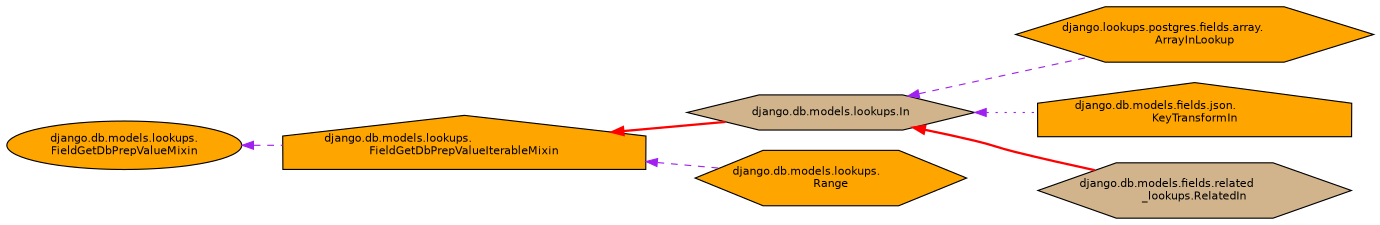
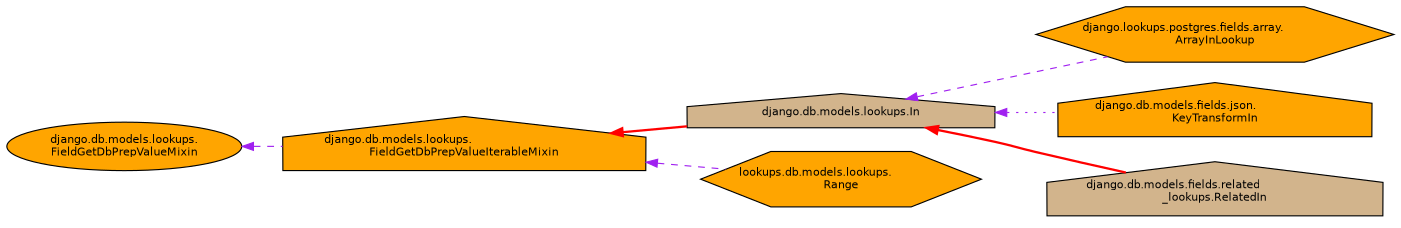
(831, 112) -> (841, 112)
(831, 178) -> (841, 179)
(1195, 190) -> (1215, 192)
